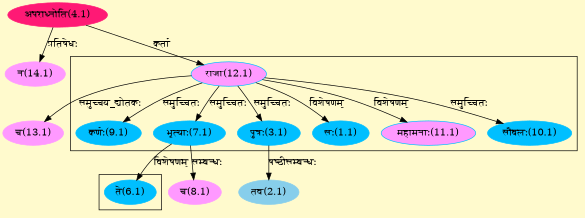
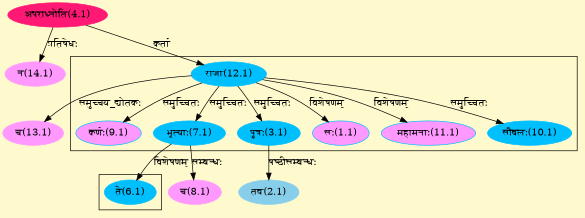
(229, 74) -> (229, 74)
(109, 133) -> (109, 133)
(341, 133) -> (341, 133)
